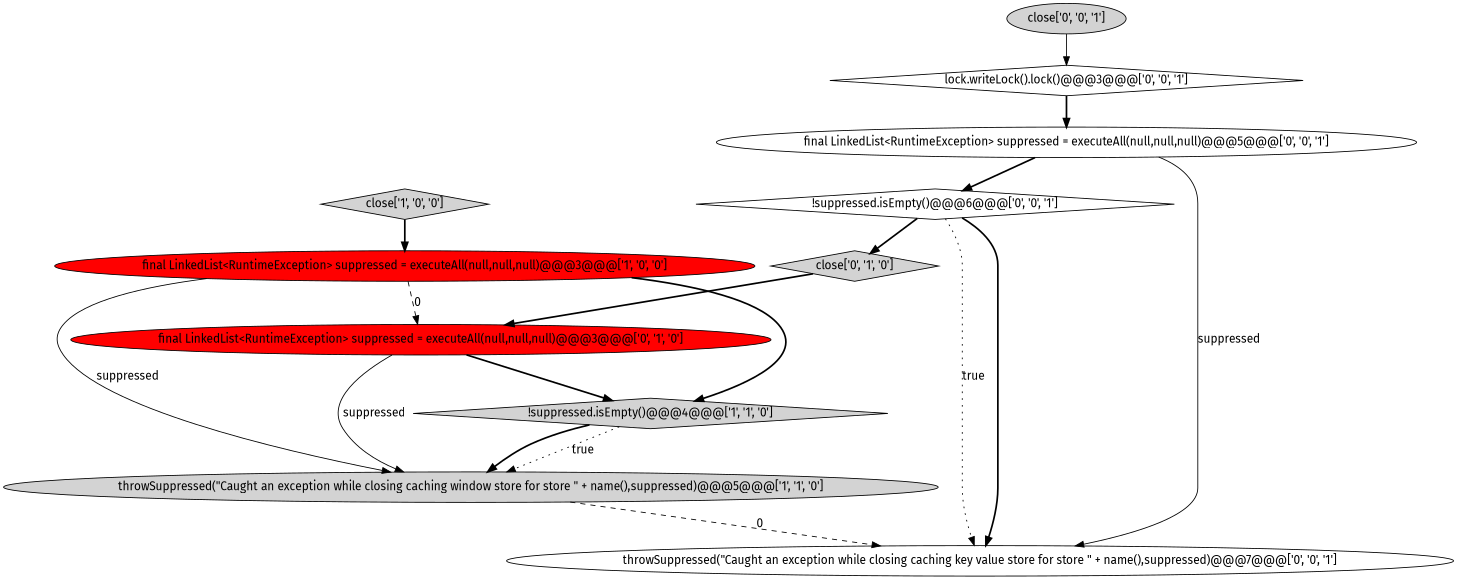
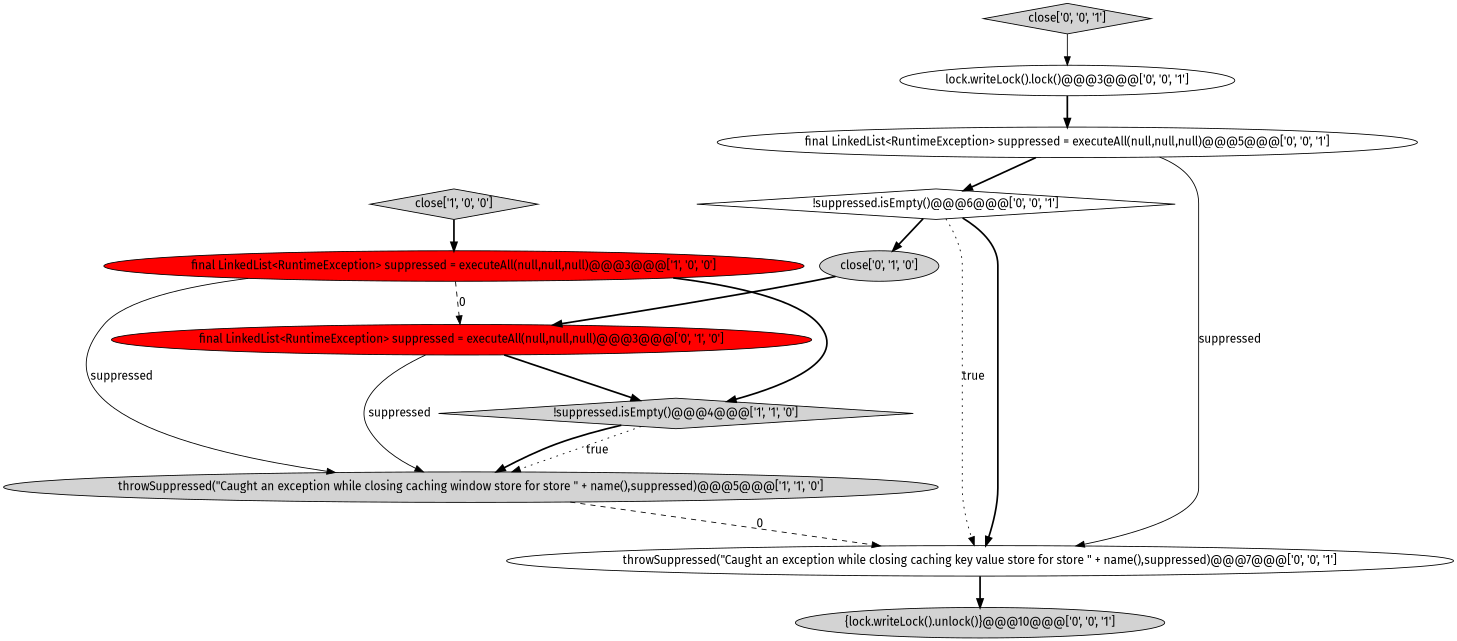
(1066, 19) -> (1067, 19)
(1066, 80) -> (1067, 80)
(855, 266) -> (879, 266)
none -> (980, 623)
